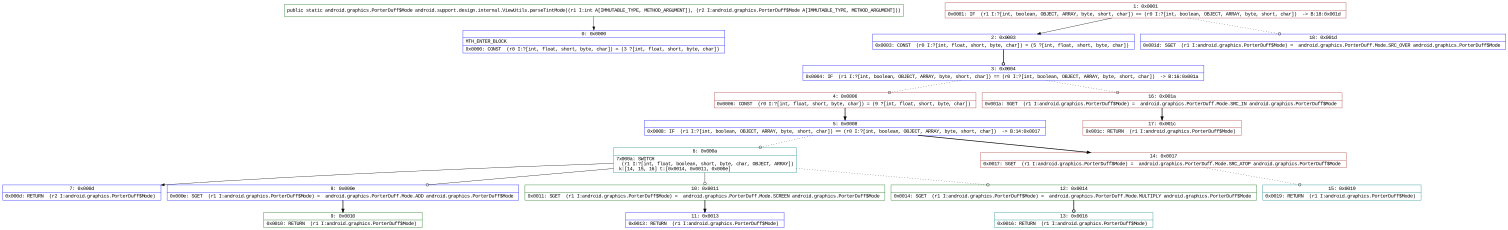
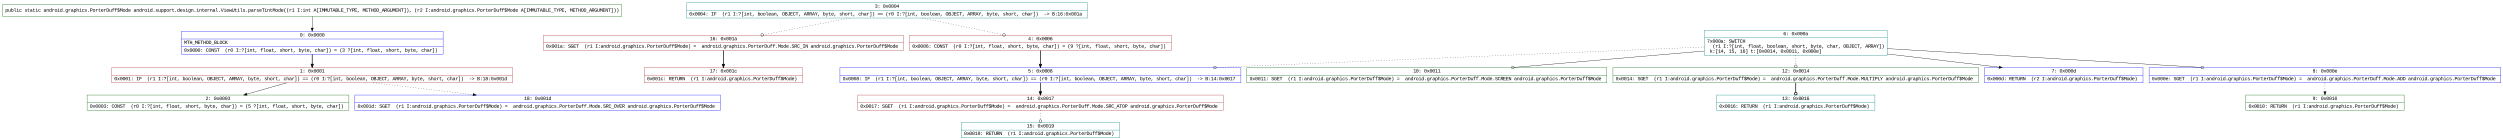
(1233, 26) -> (423, 89)
(486, 41) -> (206, 43)
(1003, 42) -> (218, 103)
(1003, 56) -> none
none -> (312, 59)
(1003, 73) -> (887, 10)
(787, 141) -> (1460, 57)
(343, 205) -> (2325, 87)
(705, 220) -> none
